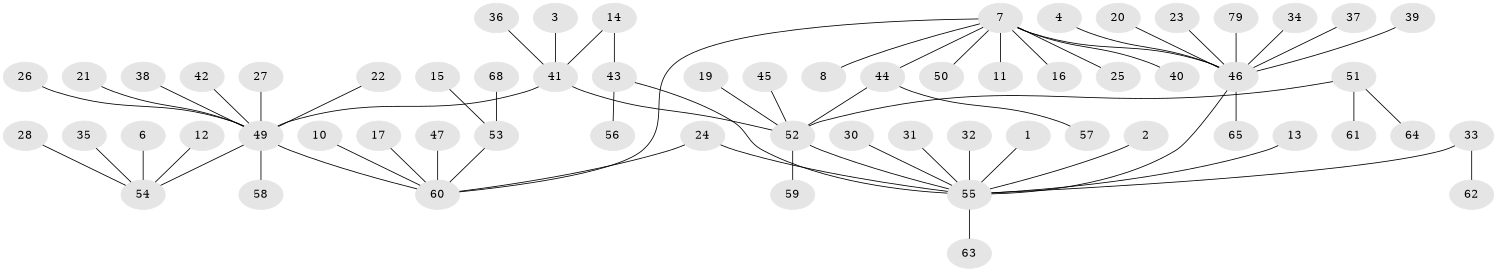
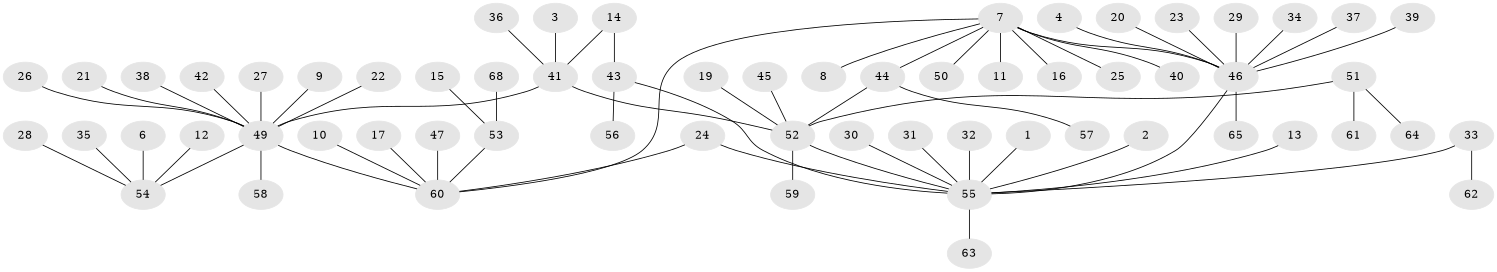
(1236, 18) -> (1236, 18)
none -> (320, 77)
